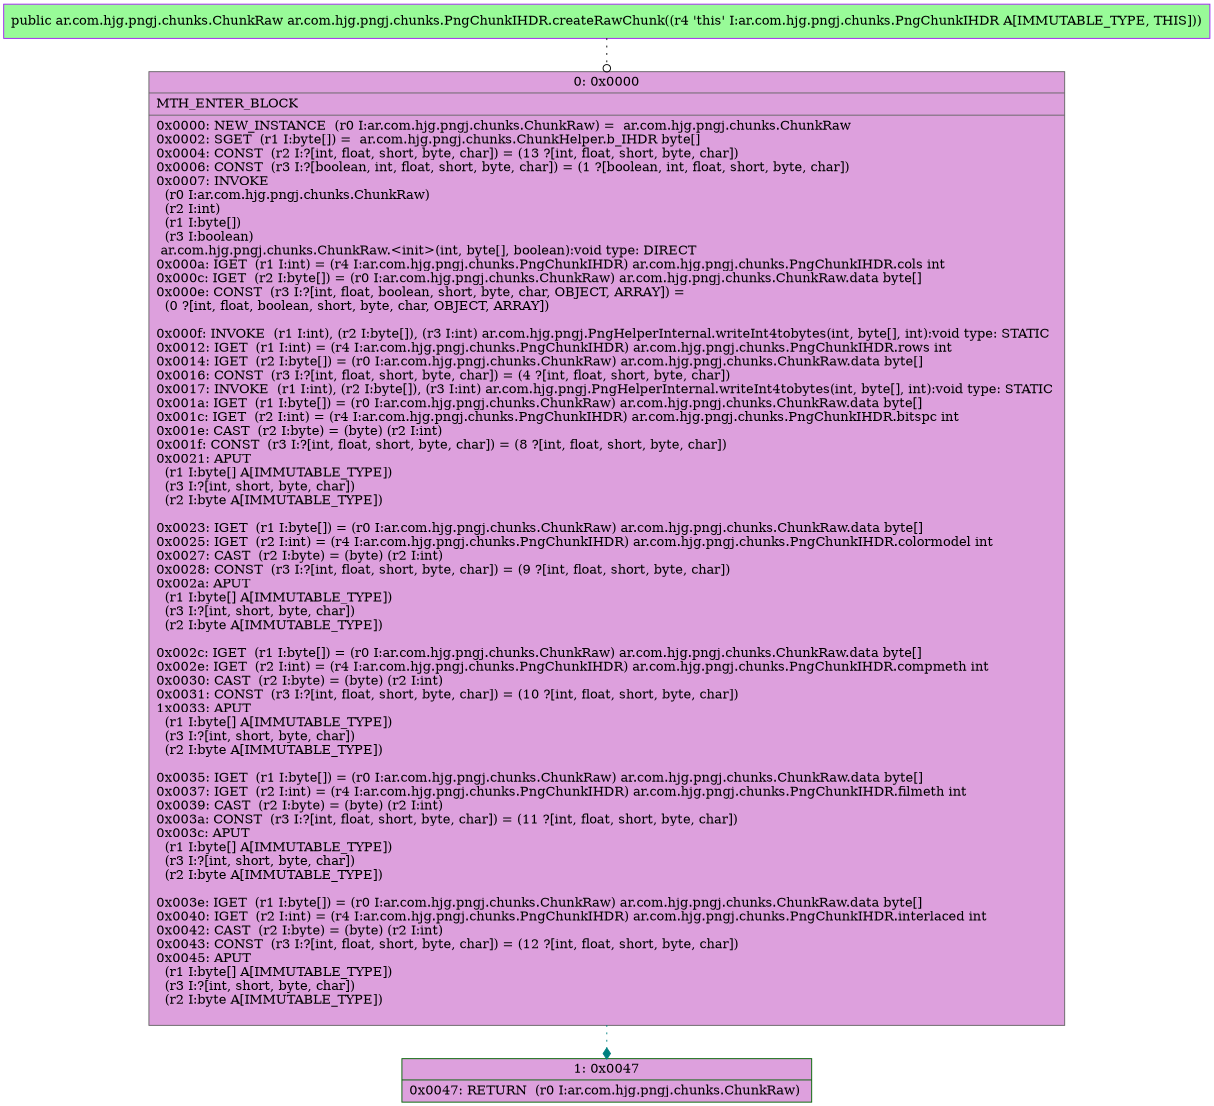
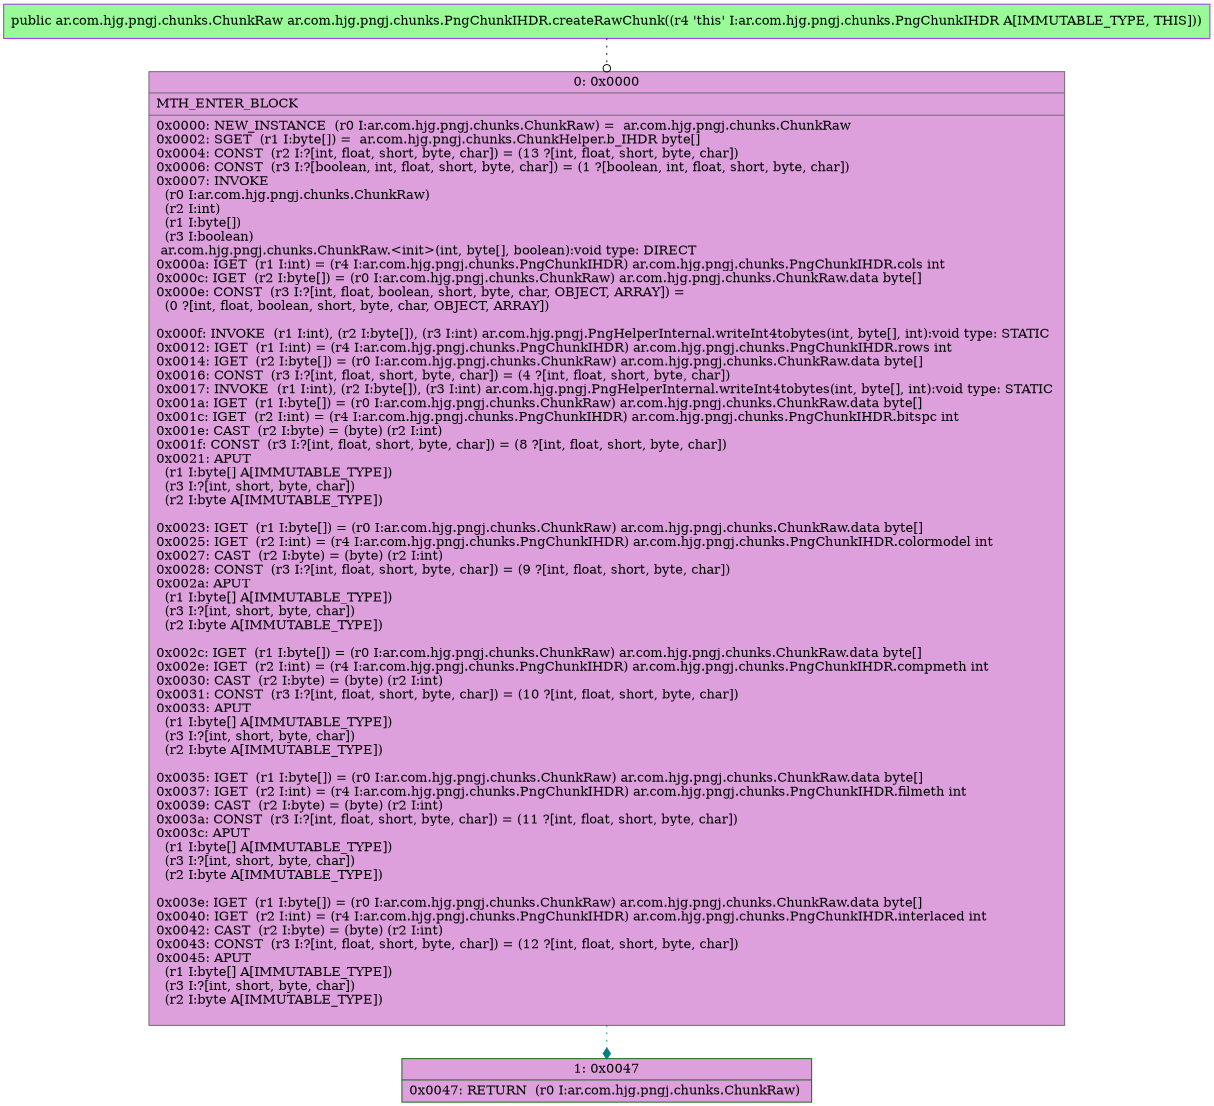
(208, 709) -> (208, 709)
